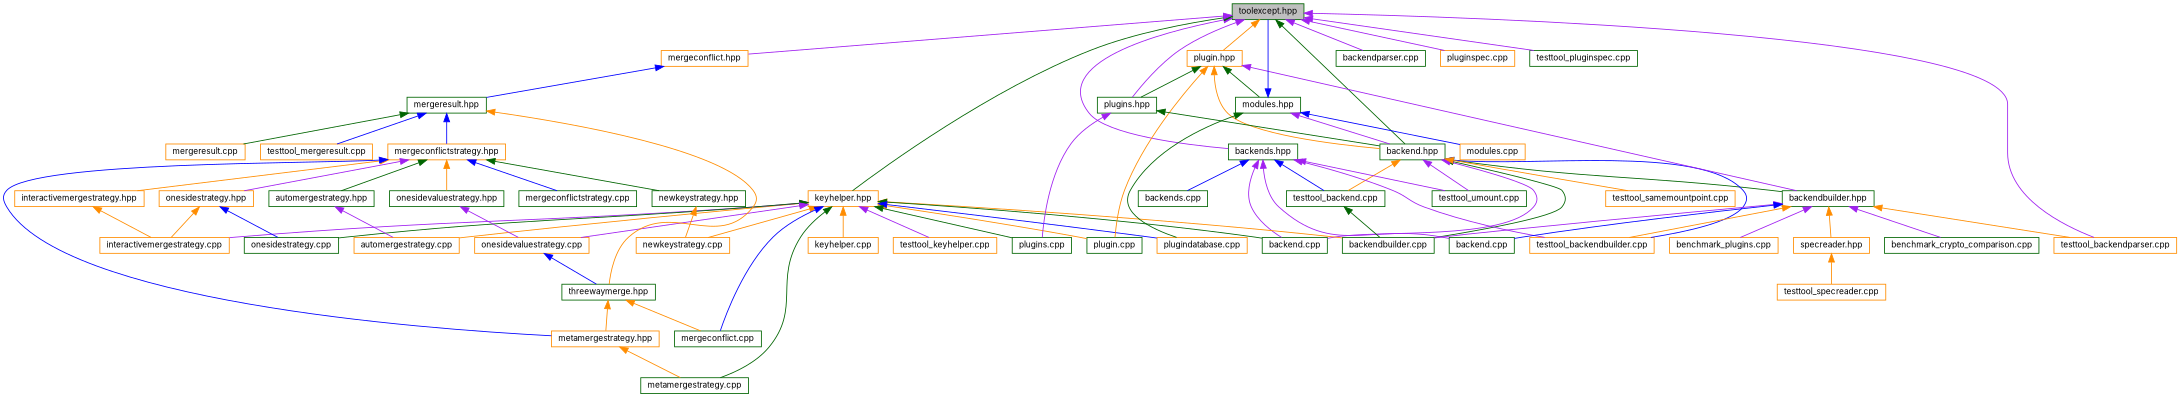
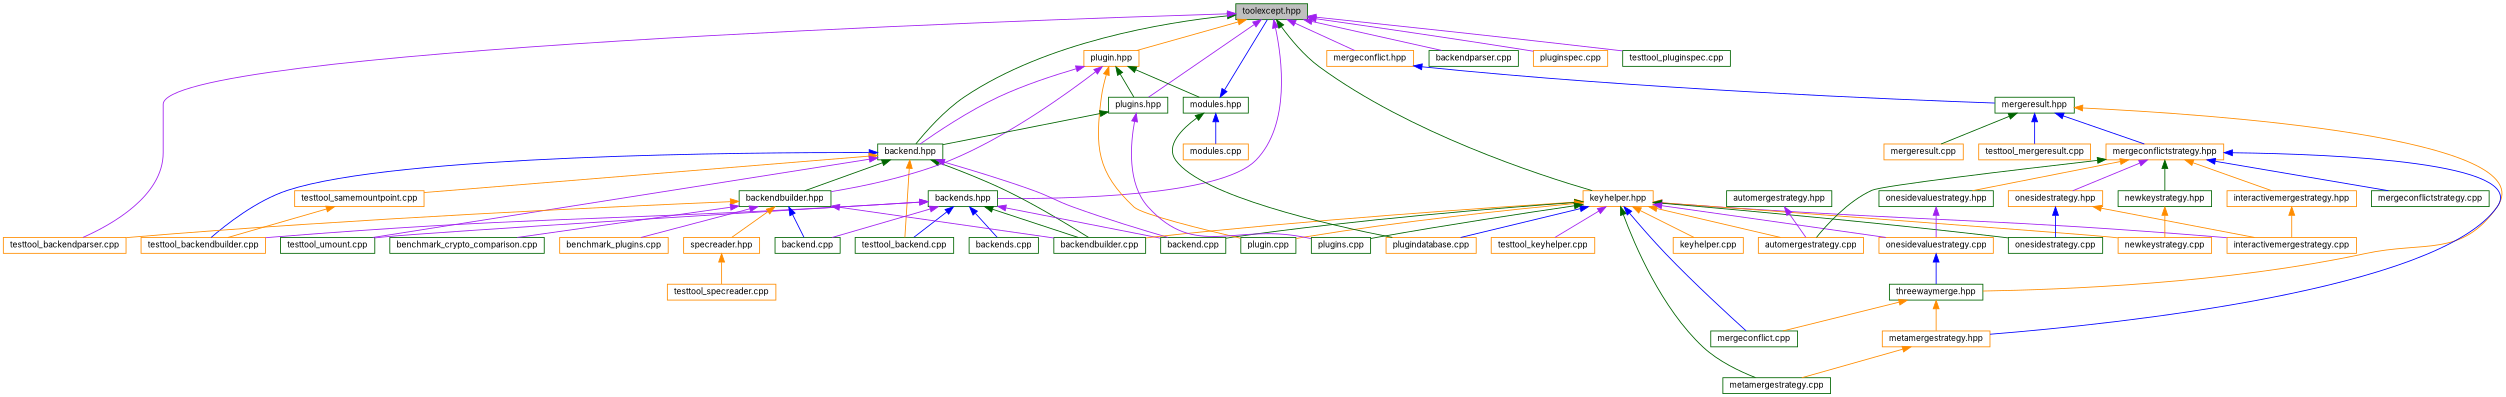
(1344, 130) -> none
(1281, 134) -> (995, 99)
(380, 177) -> (1948, 178)
(1744, 216) -> (287, 220)
(1365, 225) -> (1035, 223)
